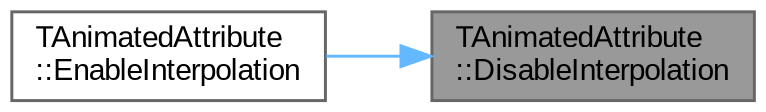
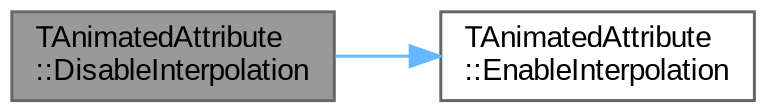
(363, 56) -> (373, 56)
